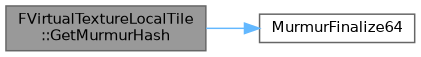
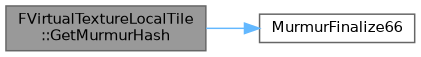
(337, 28) -> (337, 28)
